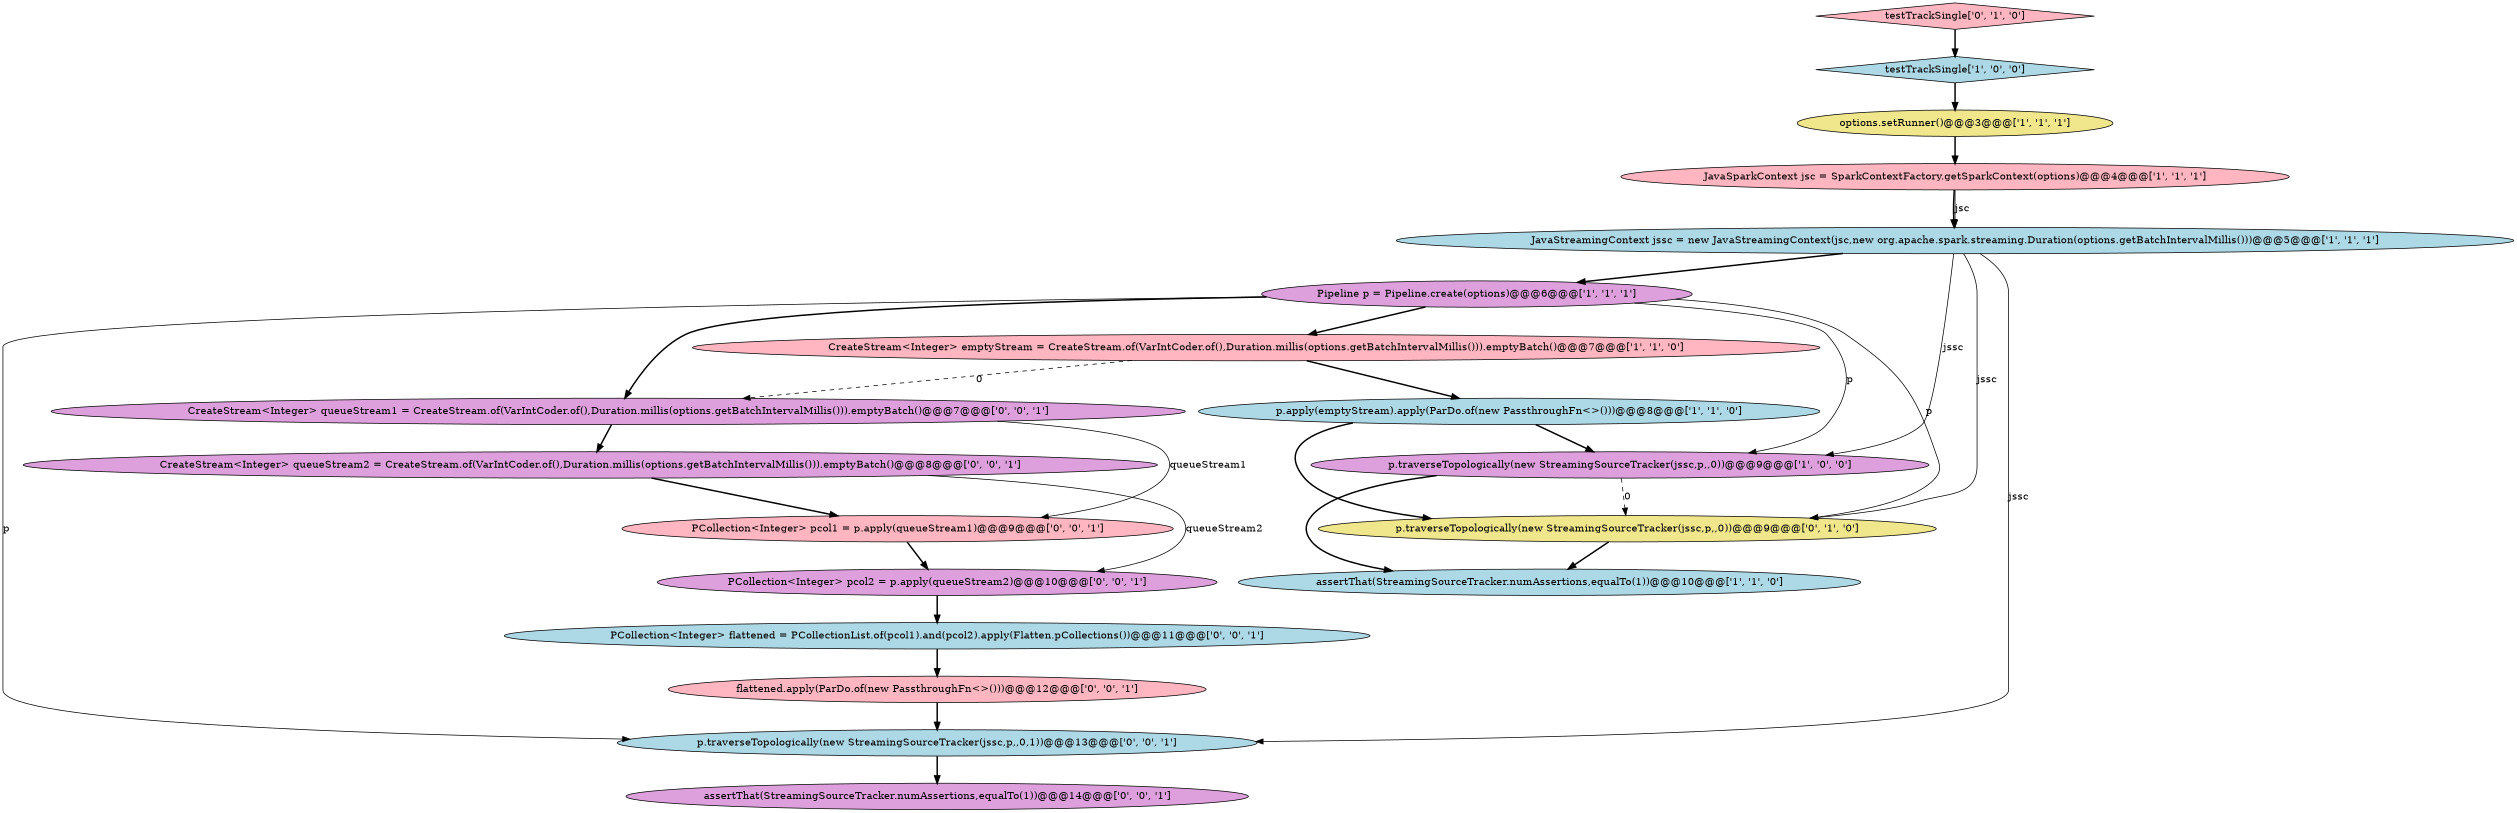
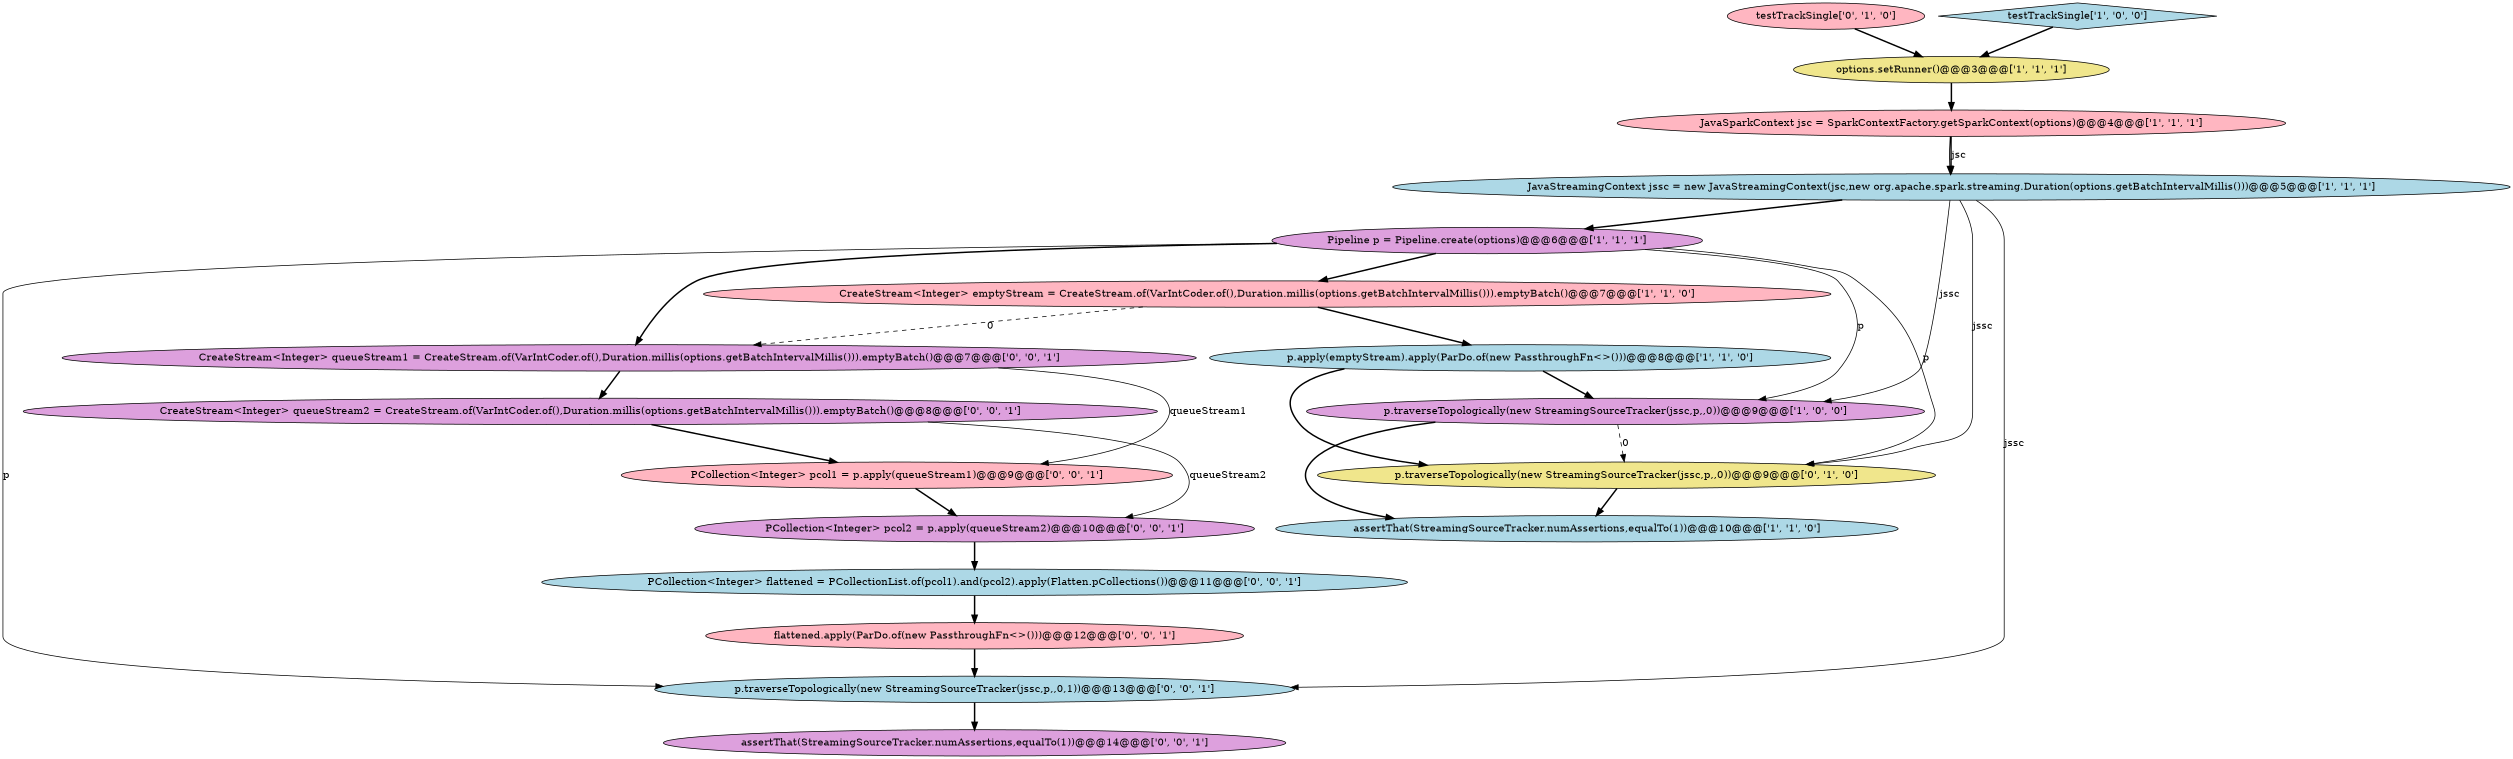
(1955, 16) -> (1826, 16)
(1955, 39) -> (1885, 41)
